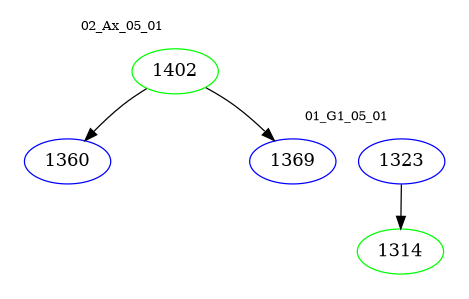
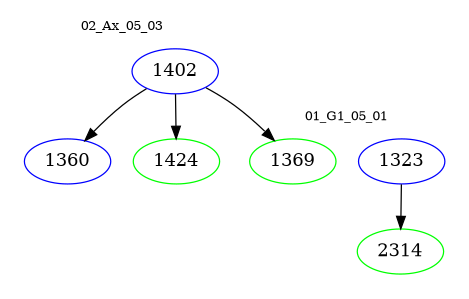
(122, 27) -> (122, 27)
(175, 71) -> (175, 71)
none -> (176, 161)
(293, 161) -> (293, 161)
(400, 252) -> (400, 252)
